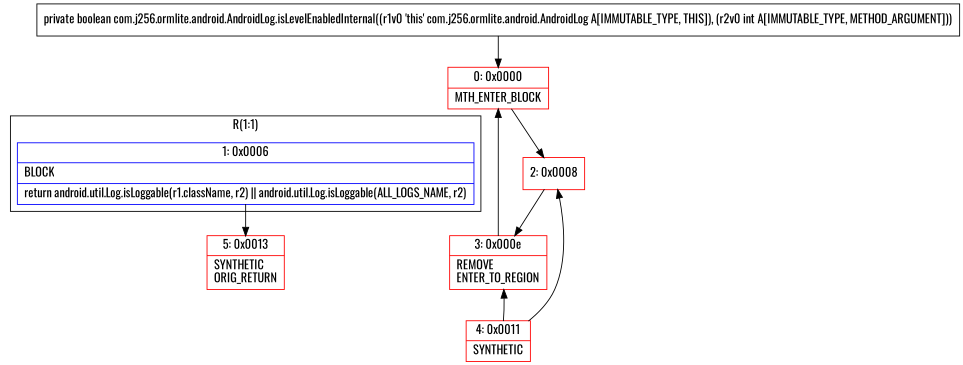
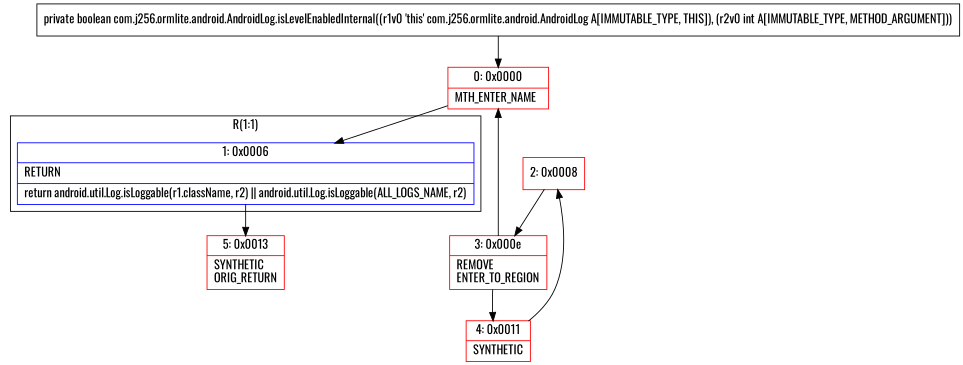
(498, 98) -> (496, 98)
(525, 130) -> (395, 123)
(39, 173) -> (43, 173)
(504, 310) -> (492, 301)
